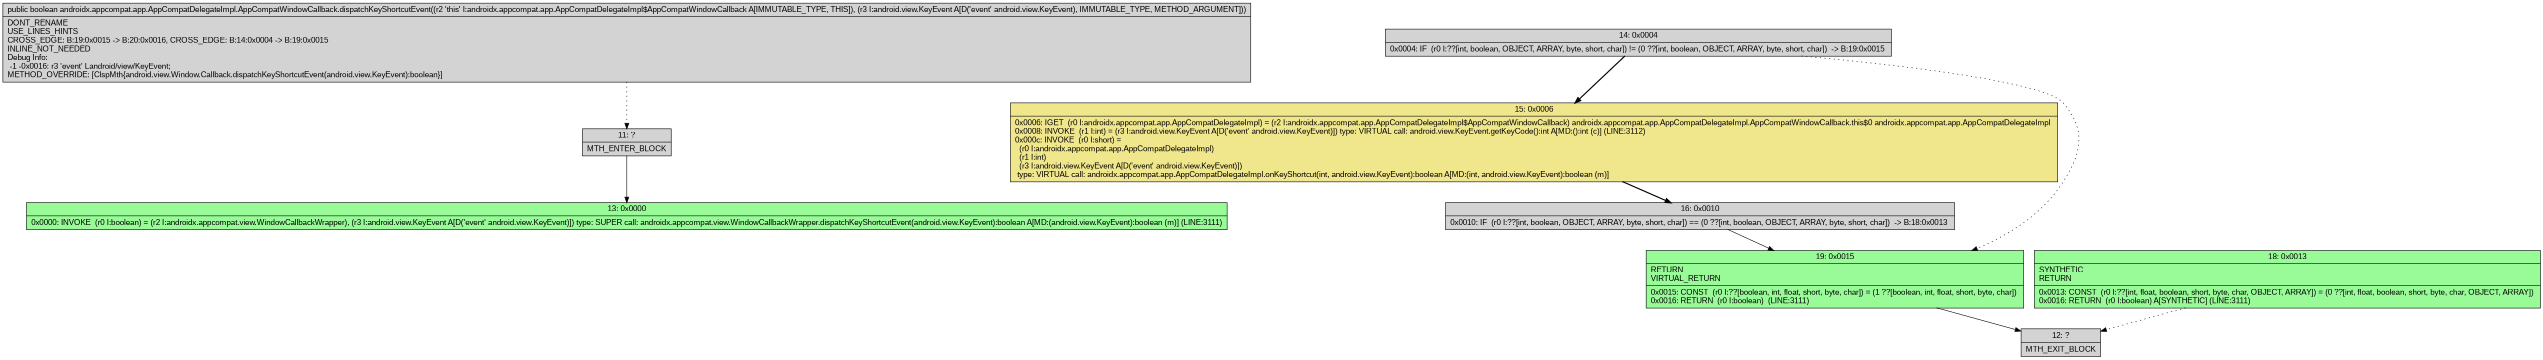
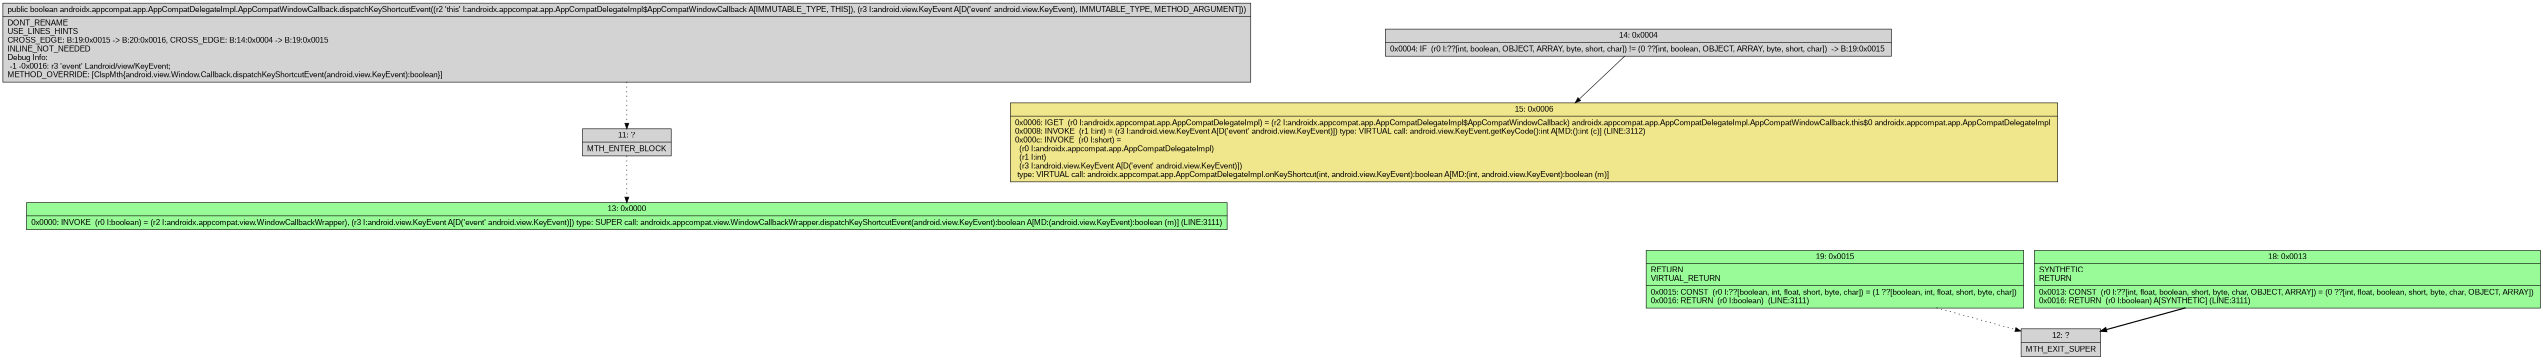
(1602, 77) -> (1602, 77)
(2031, 89) -> none
(627, 176) -> (627, 176)
(1700, 216) -> none
(1976, 319) -> (1976, 319)
(2146, 319) -> (2146, 319)
(2061, 349) -> (2061, 349)
